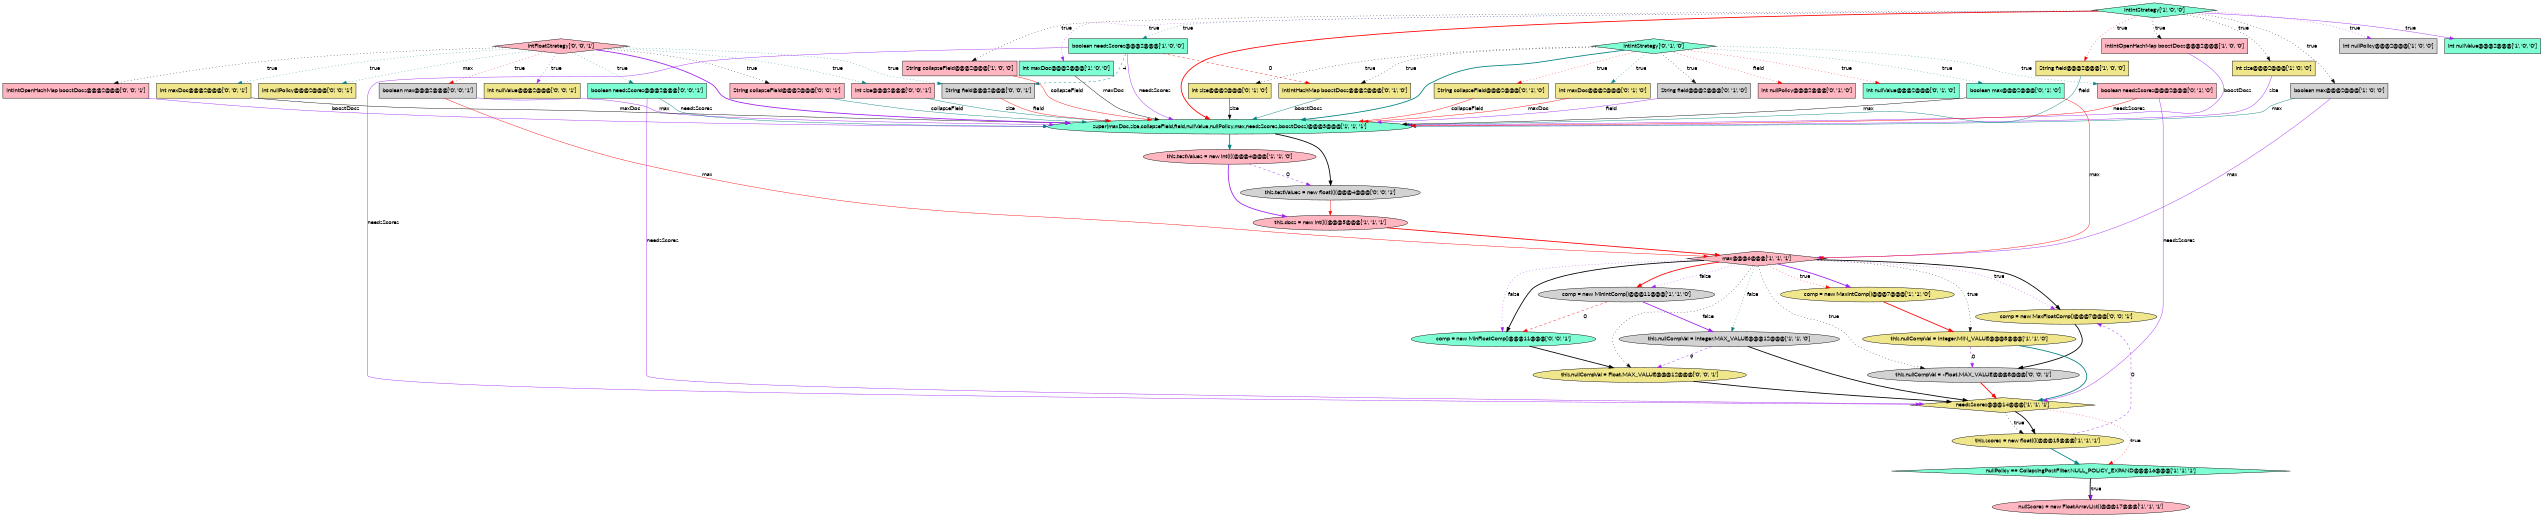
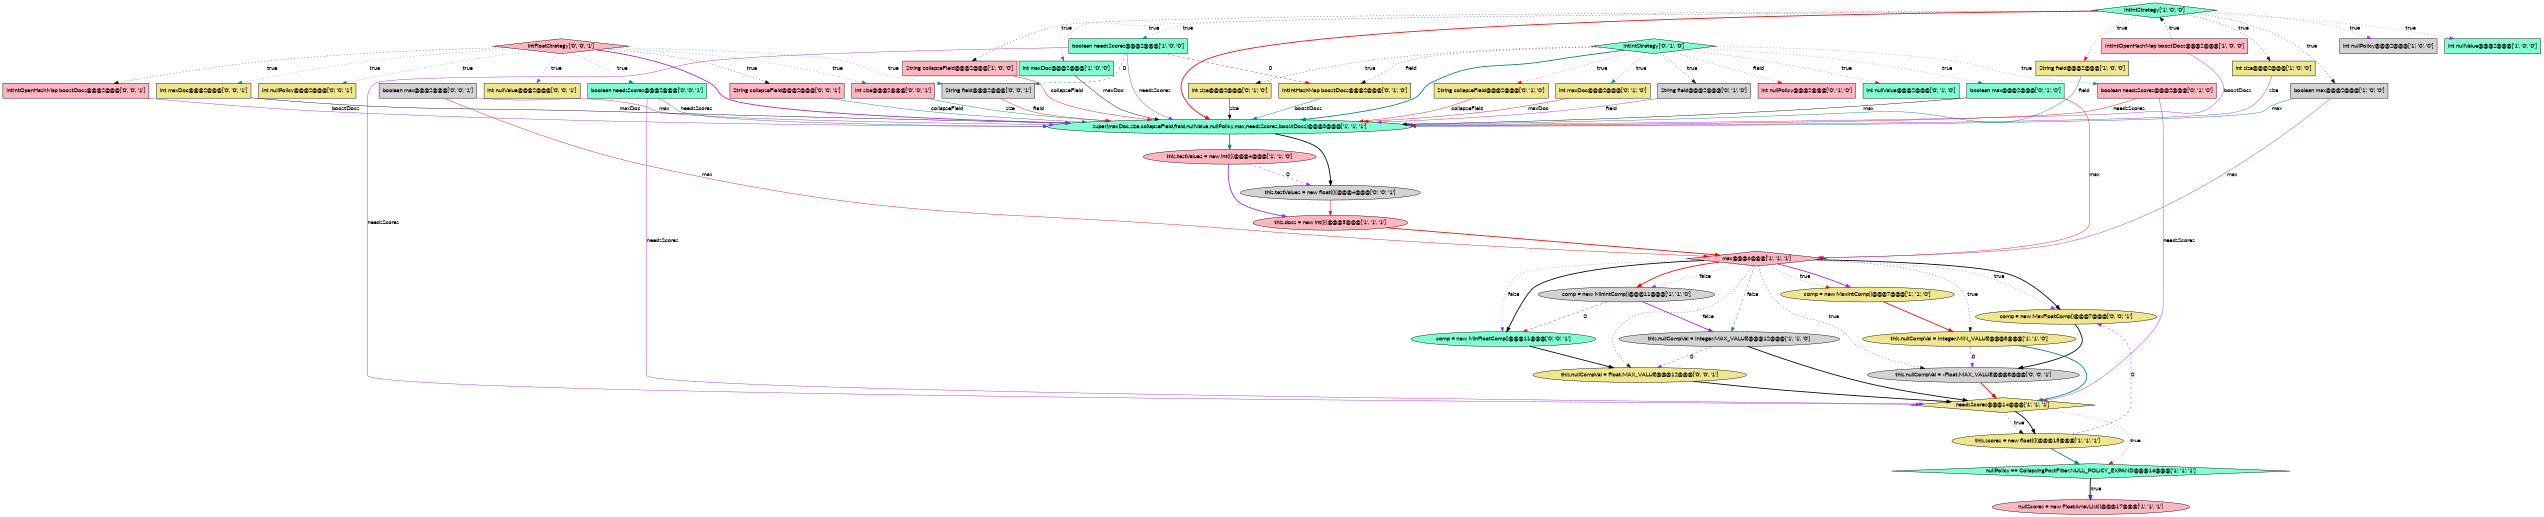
(2324, 21) -> (2324, 21)
(2154, 27) -> (2168, 29)
(499, 67) -> none
(468, 68) -> (468, 68)
(1125, 68) -> (1125, 68)
(1411, 68) -> (1411, 68)
(1744, 297) -> (1744, 297)
(1692, 357) -> (1692, 357)
